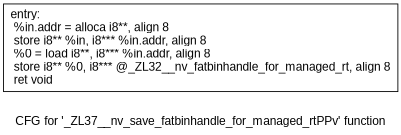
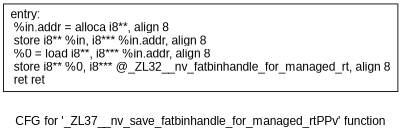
(32, 80) -> (28, 80)
